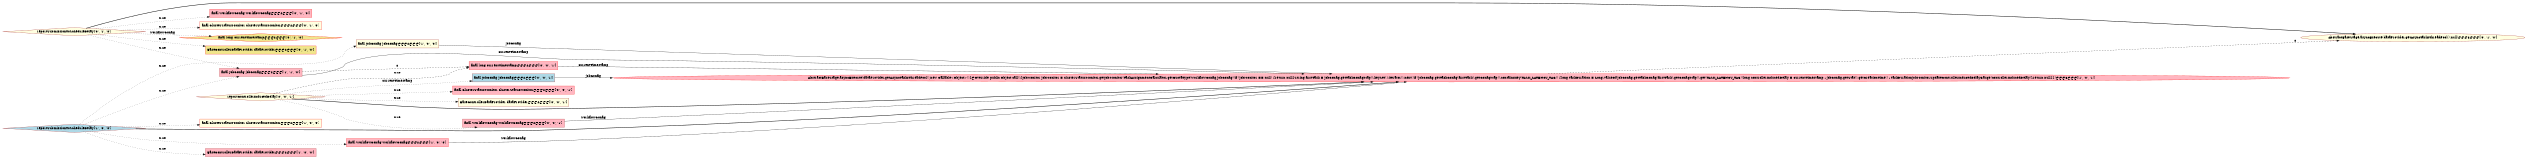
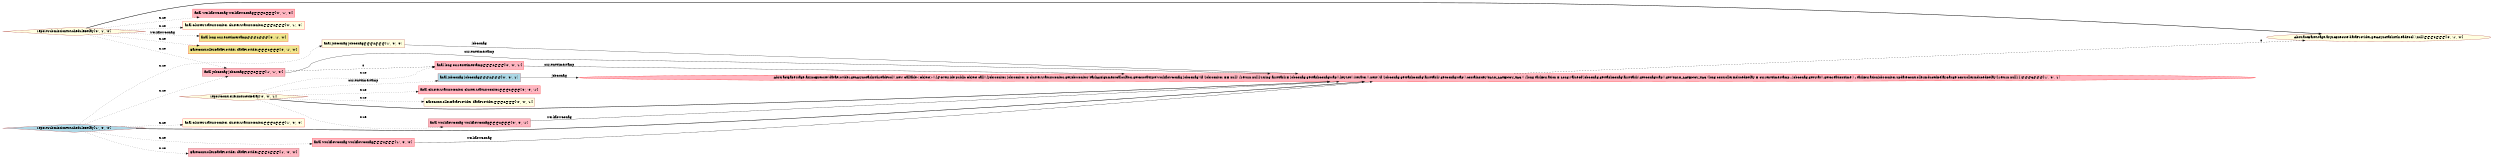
(261, 38) -> (244, 38)
(370, 78) -> (344, 78)
